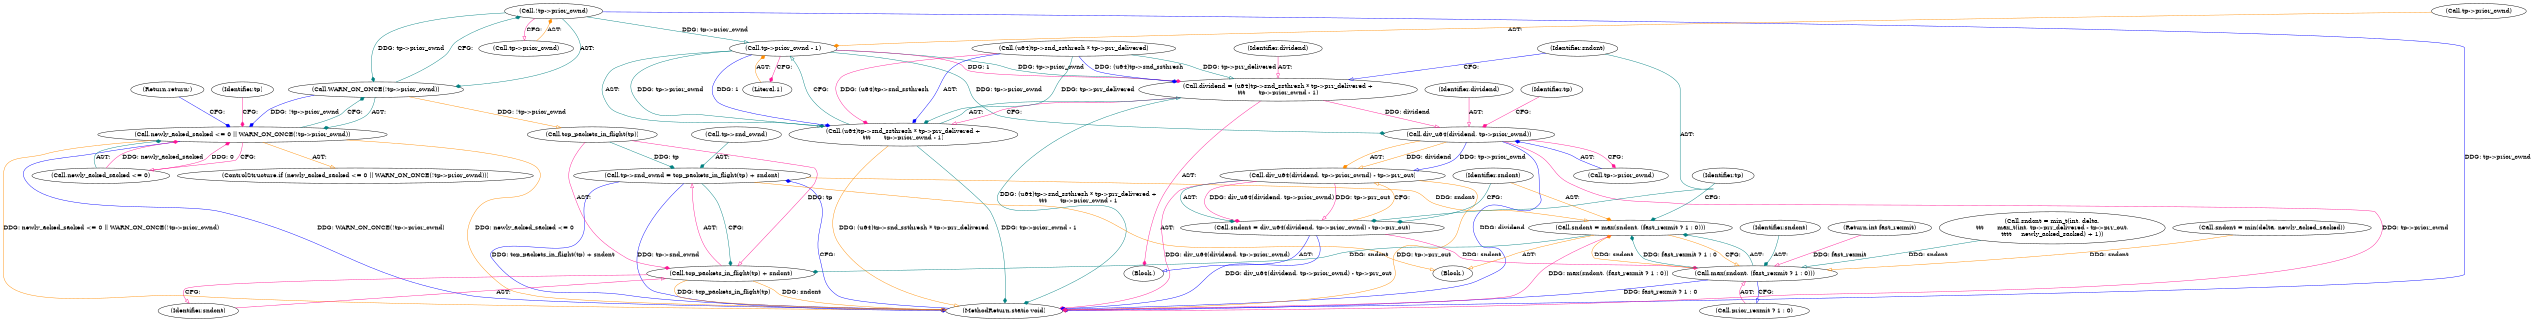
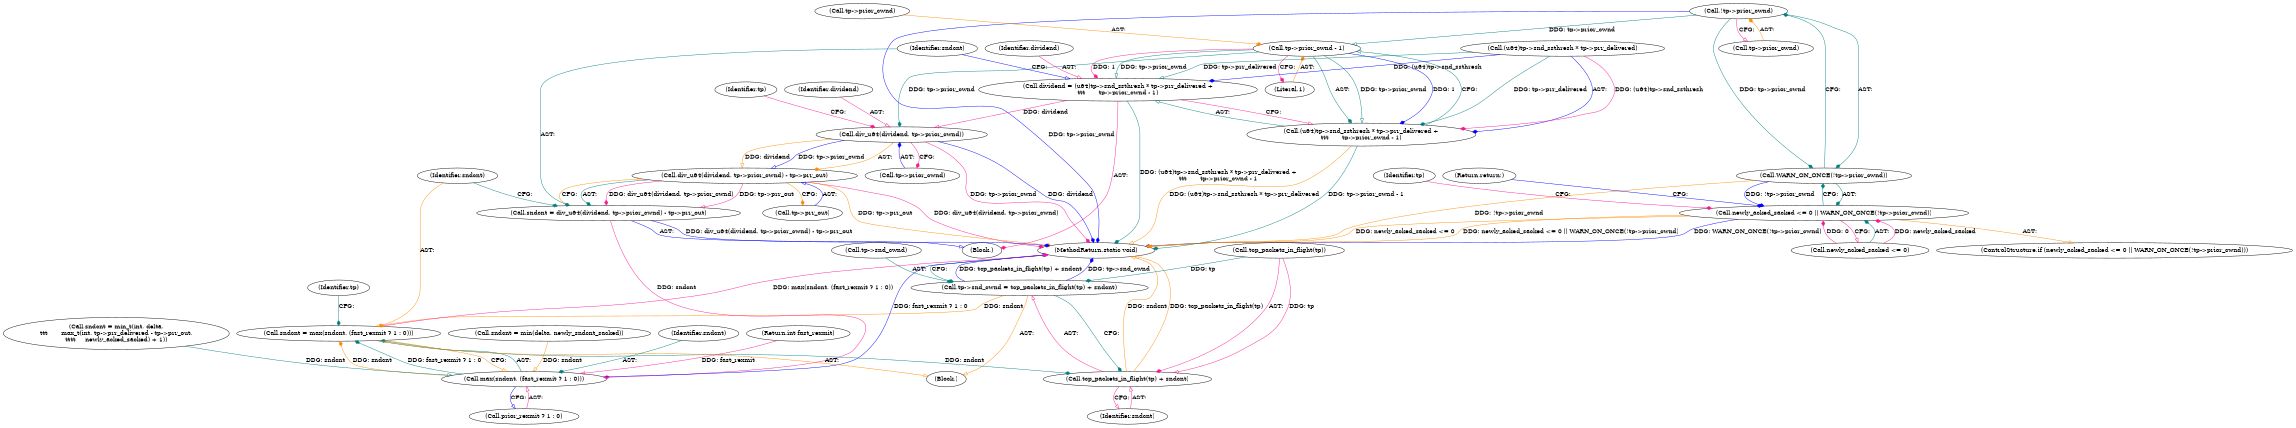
(483, 112) -> (1452, 209)
none -> (803, 213)
(2272, 228) -> (549, 333)
(829, 287) -> (977, 261)
